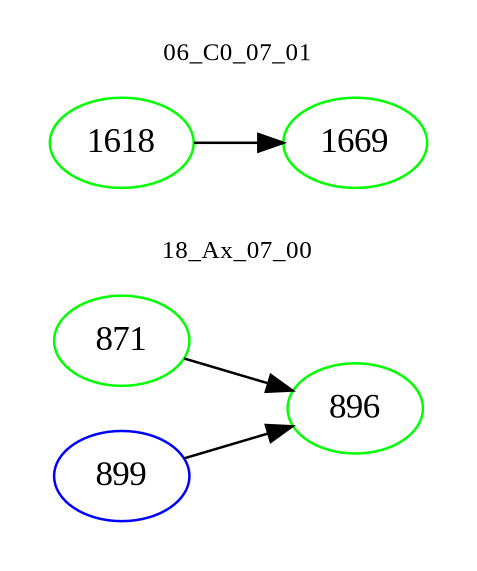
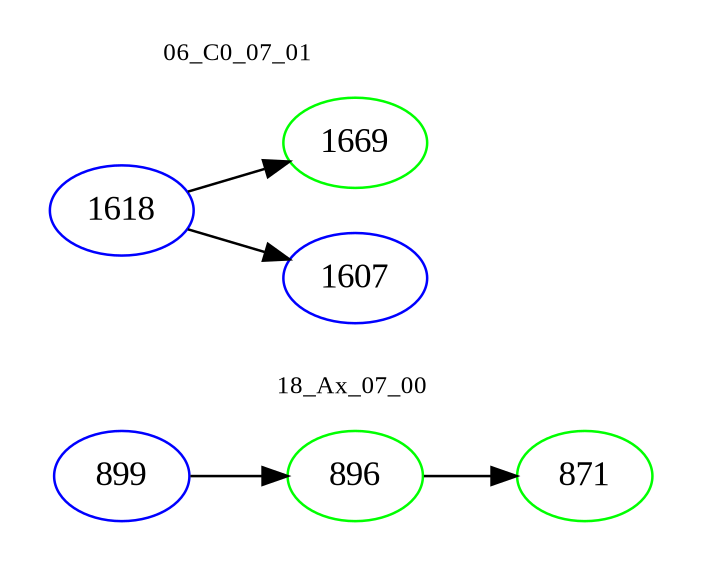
(122, 143) -> (122, 210)
none -> (355, 278)
(226, 371) -> (457, 476)
